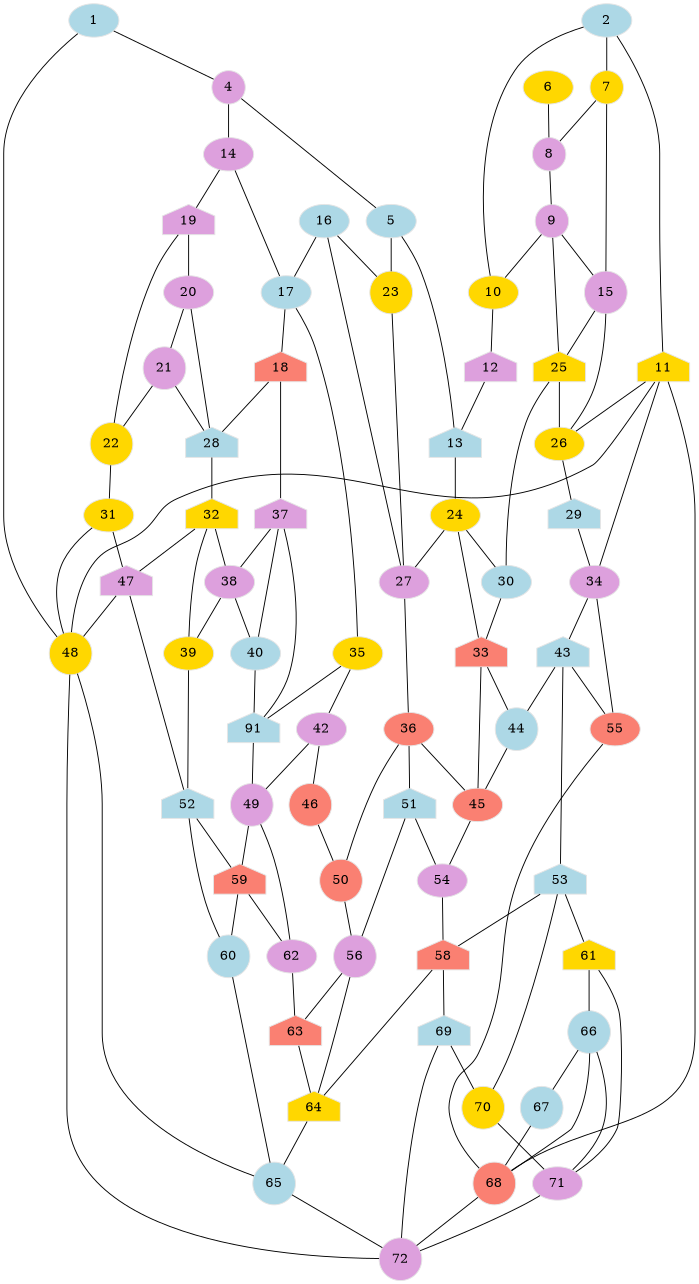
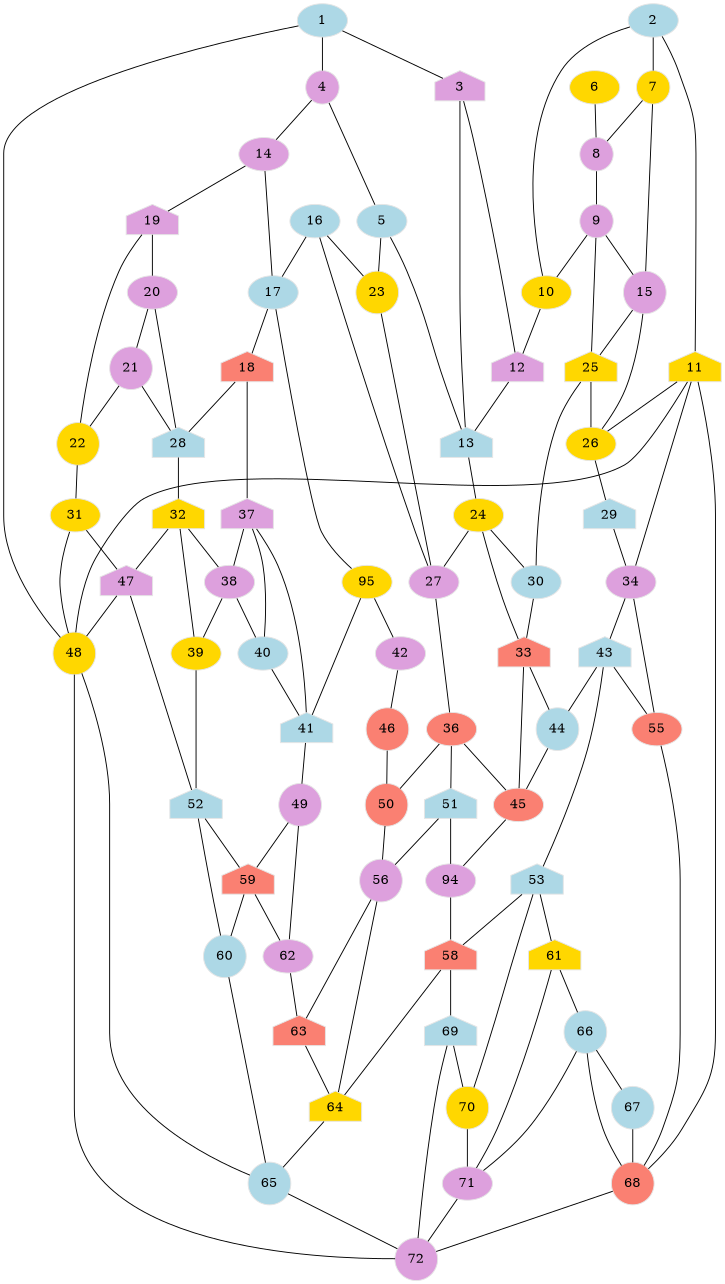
none -> (460, 87)
(358, 653) -> (367, 582)
(254, 729) -> (307, 729)
(287, 766) -> none
(442, 881) -> (451, 881)
